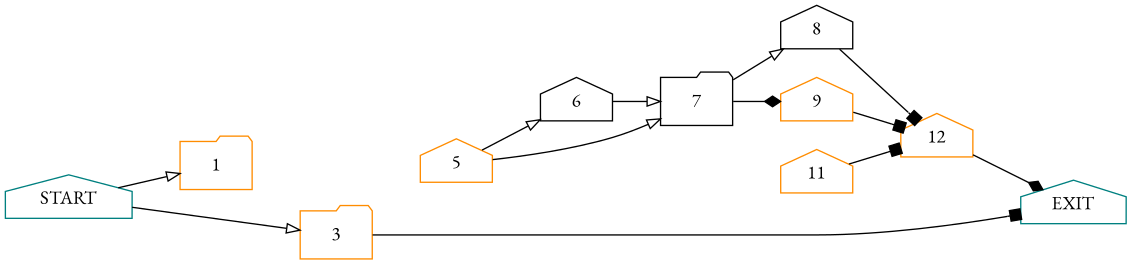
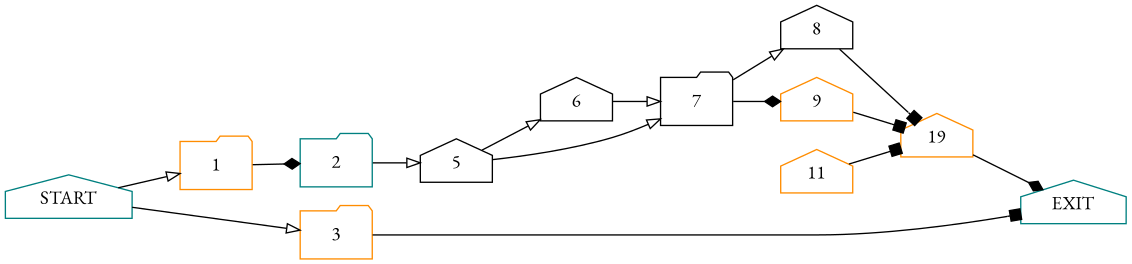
(937, 137) -> (937, 137)
none -> (336, 163)
(456, 163) -> (456, 163)
